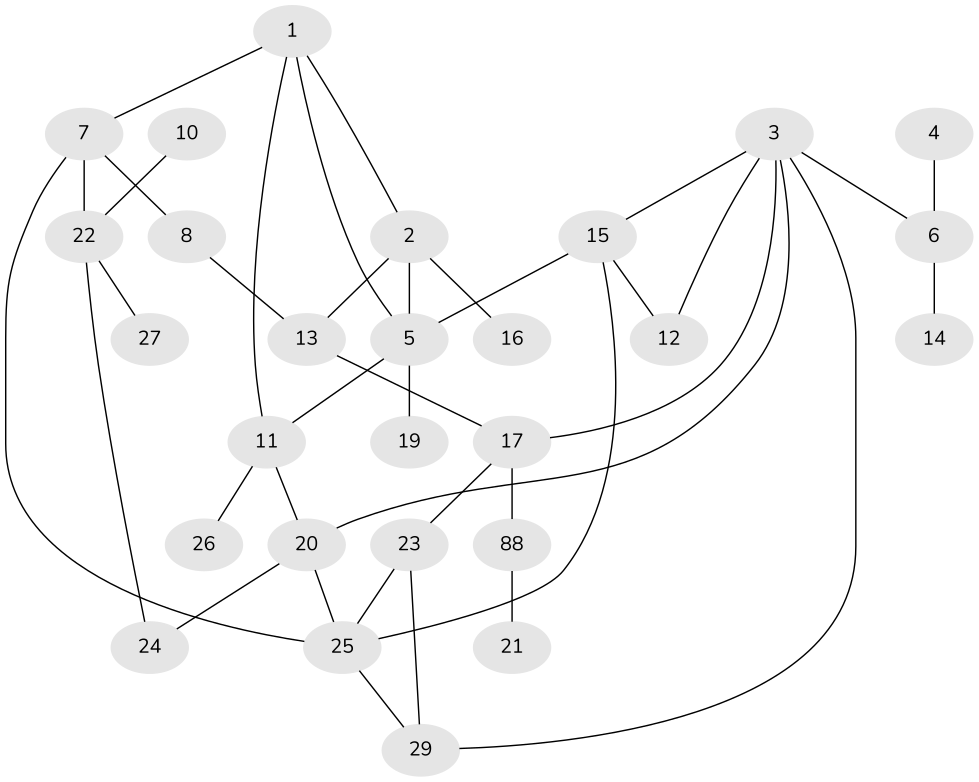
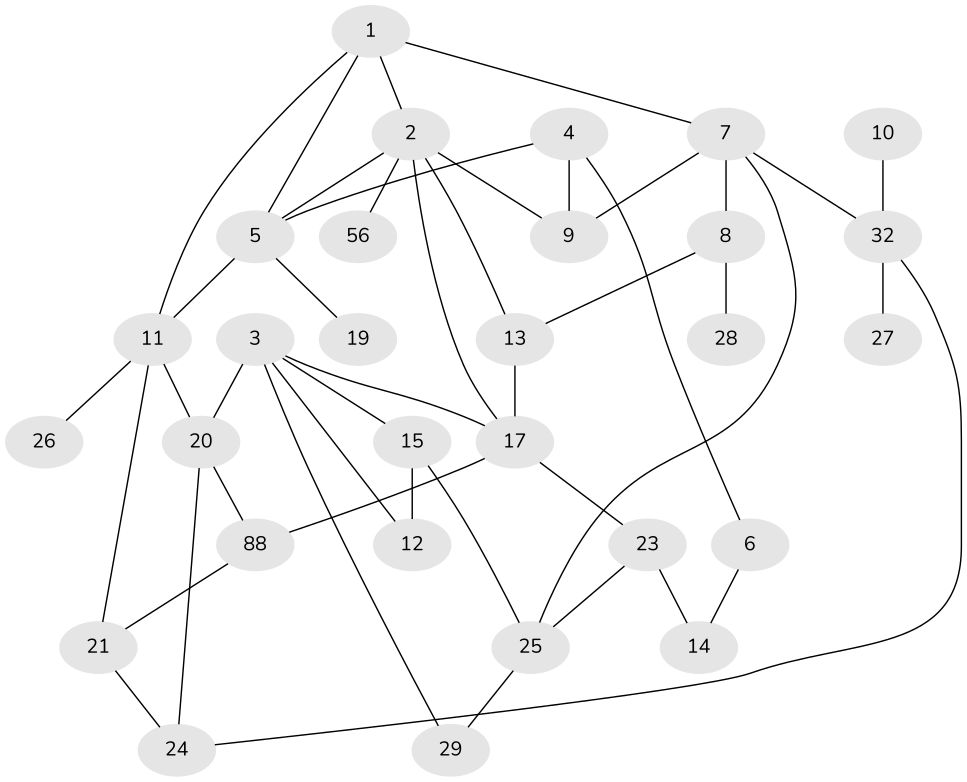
(854, 185) -> none
(84, 237) -> (883, 237)
none -> (569, 237)
(503, 288) -> (402, 179)
none -> (439, 295)
(512, 339) -> (358, 237)
none -> (726, 339)
none -> (125, 494)
(324, 596) -> (228, 494)
(415, 648) -> (673, 596)
none -> (138, 699)
